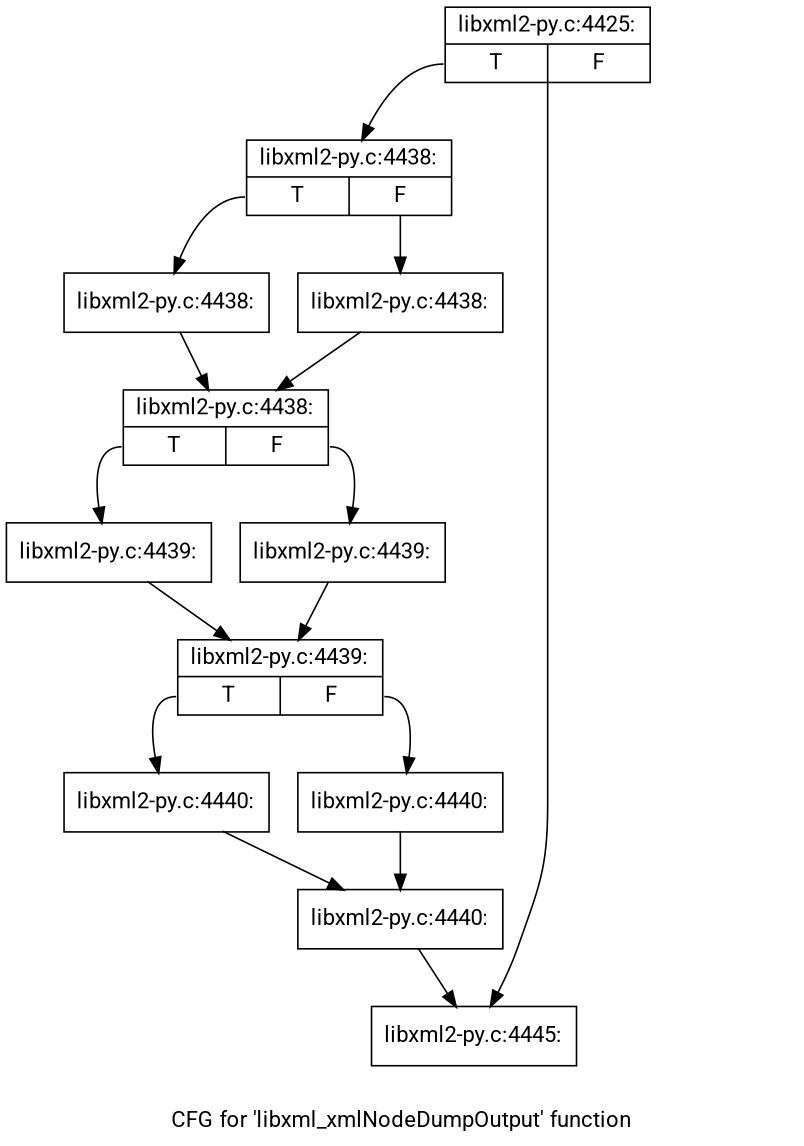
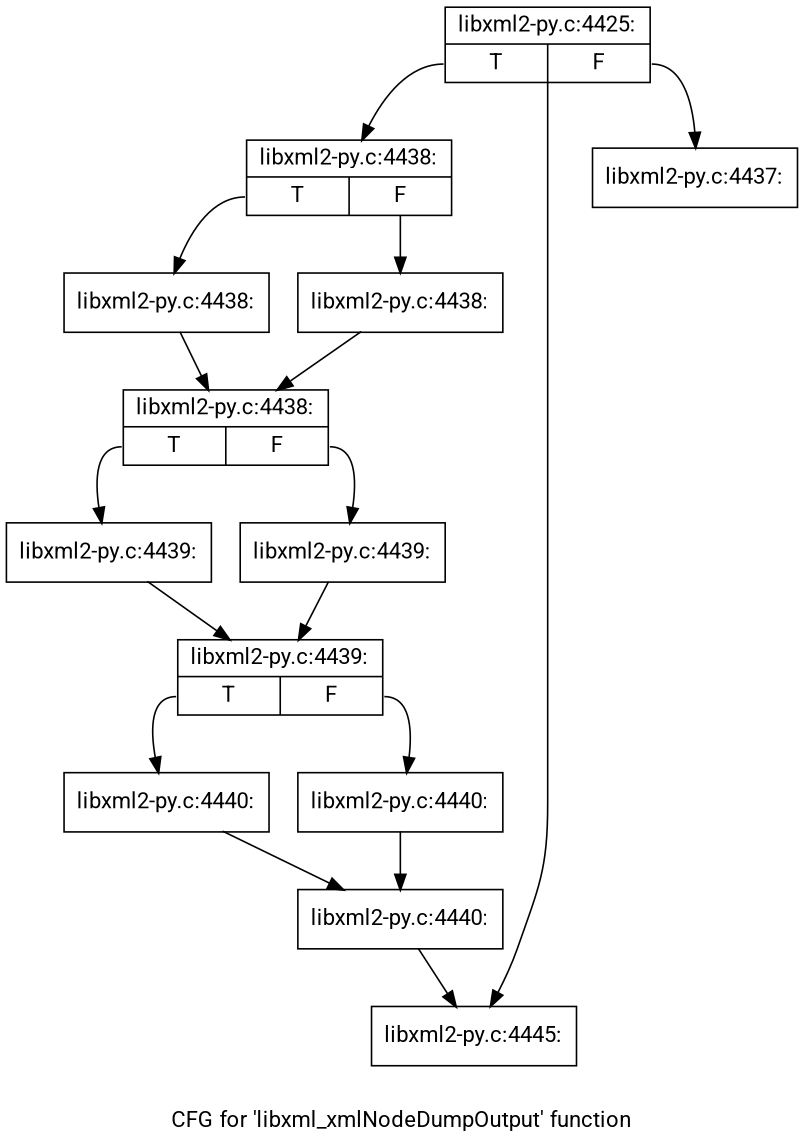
none -> (695, 178)
